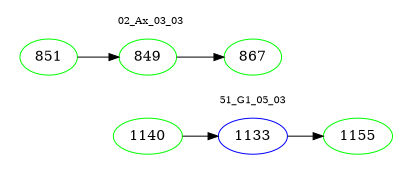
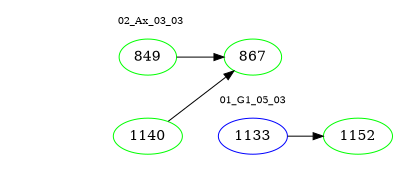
(49, 57) -> none
(253, 101) -> (253, 101)
(195, 136) -> (197, 99)
(358, 136) -> (358, 136)
